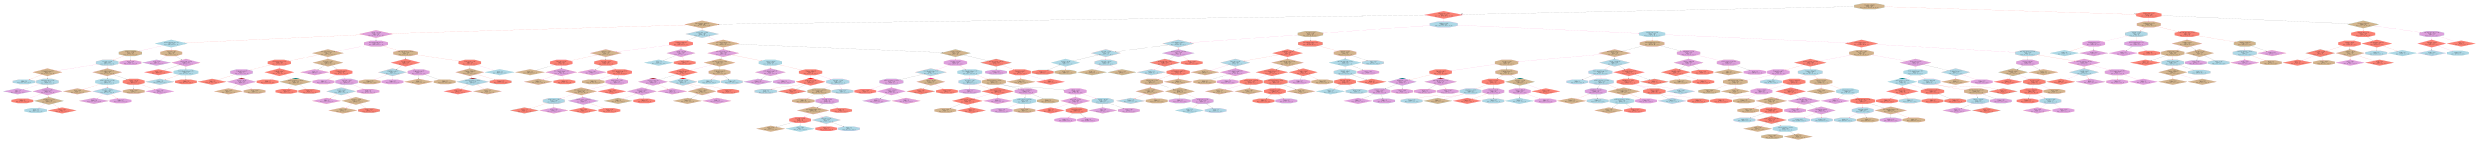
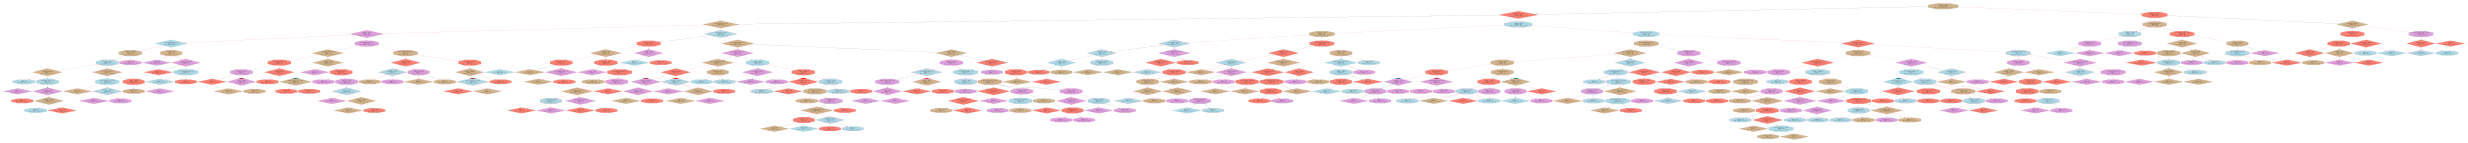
(2245, 63) -> (2237, 63)
(368, 91) -> none
